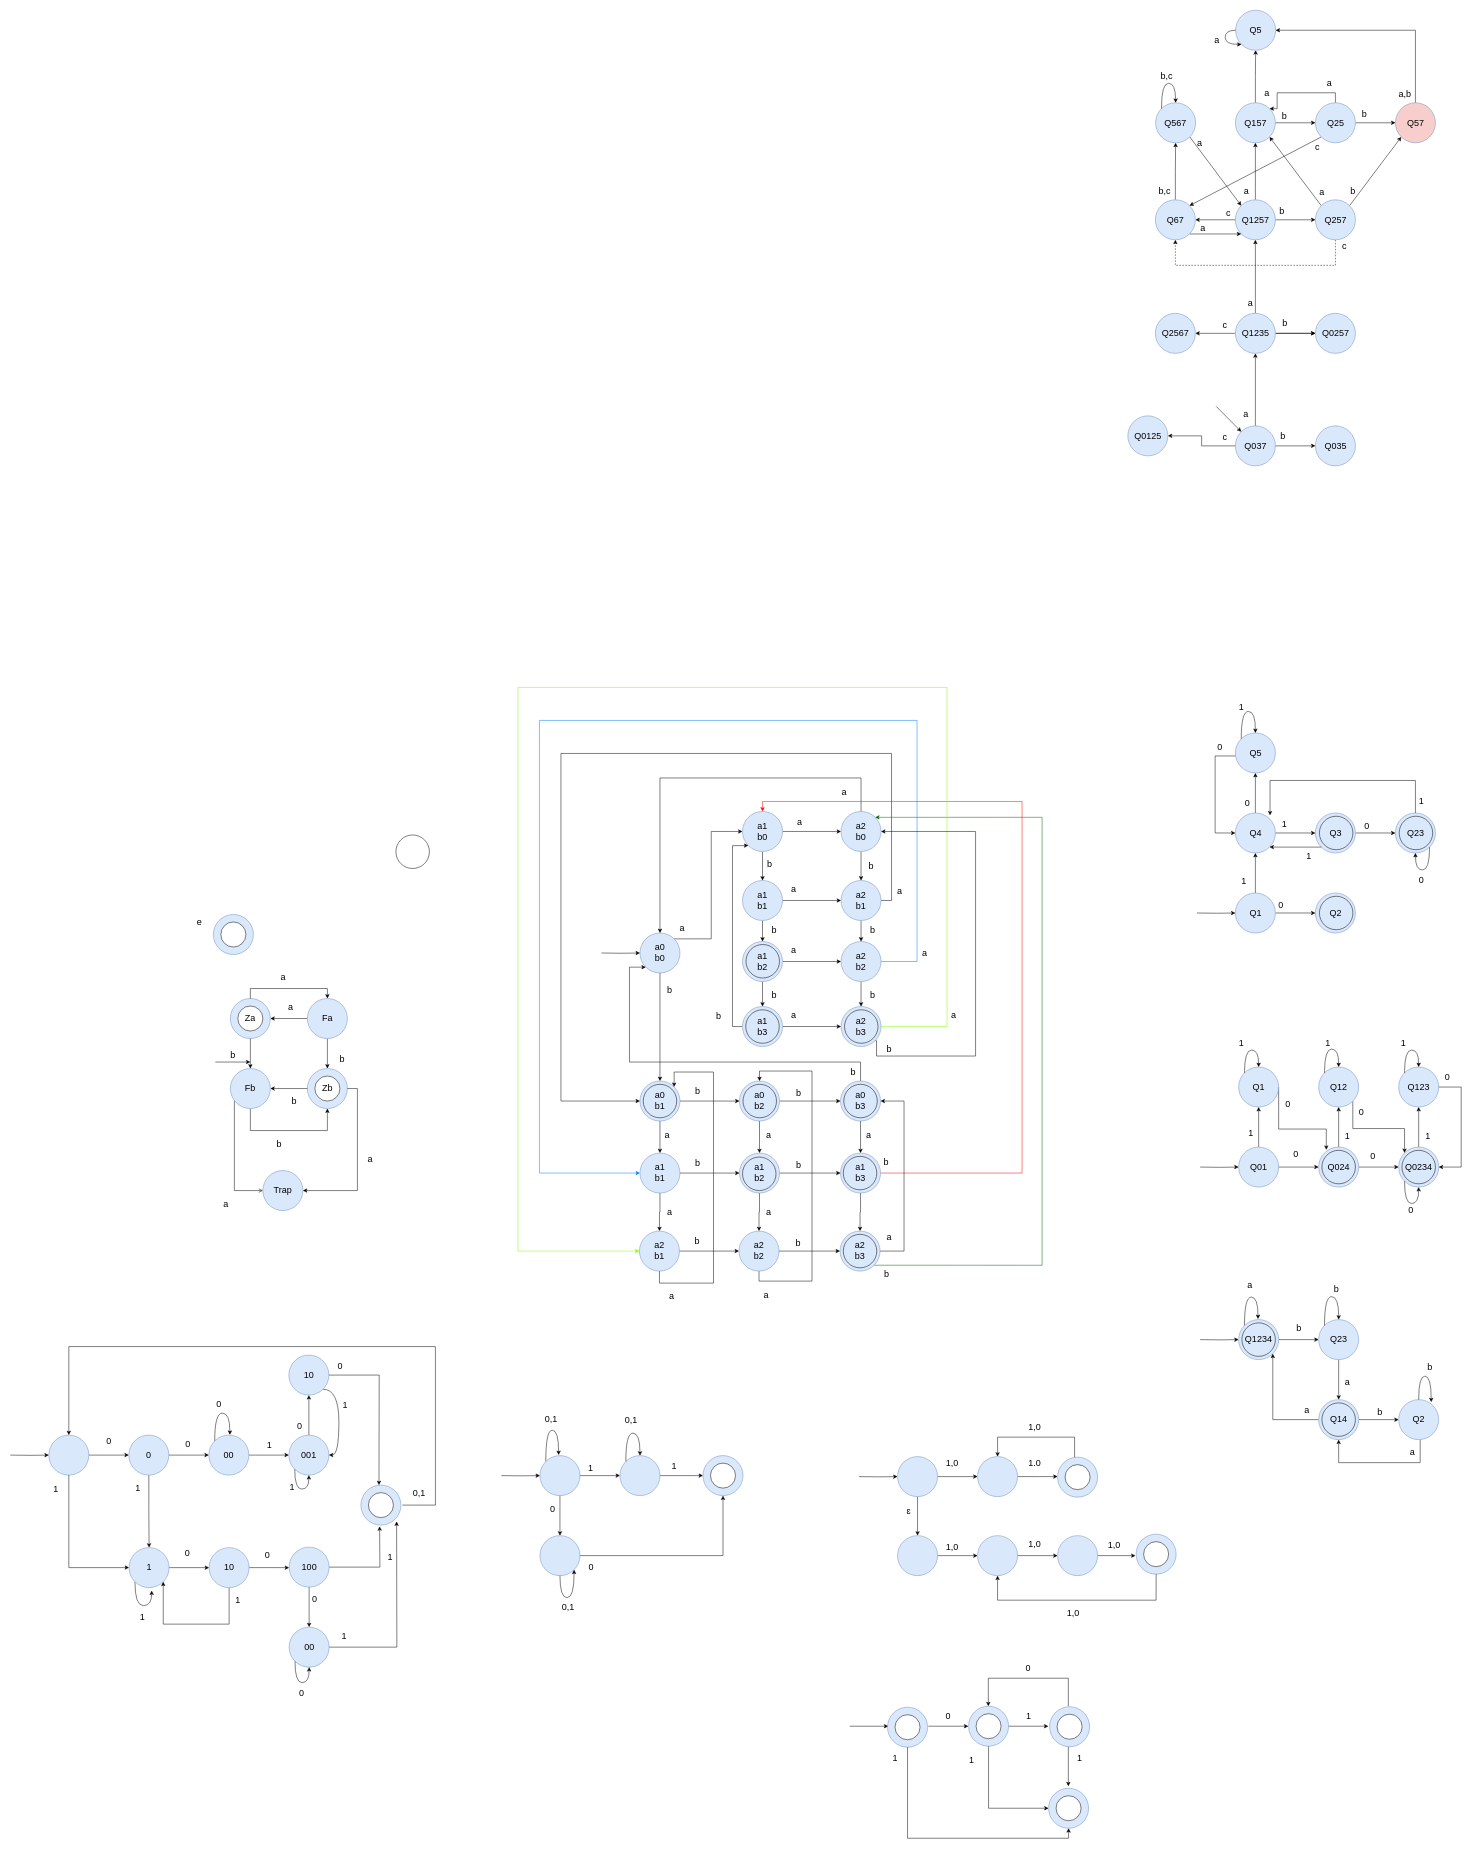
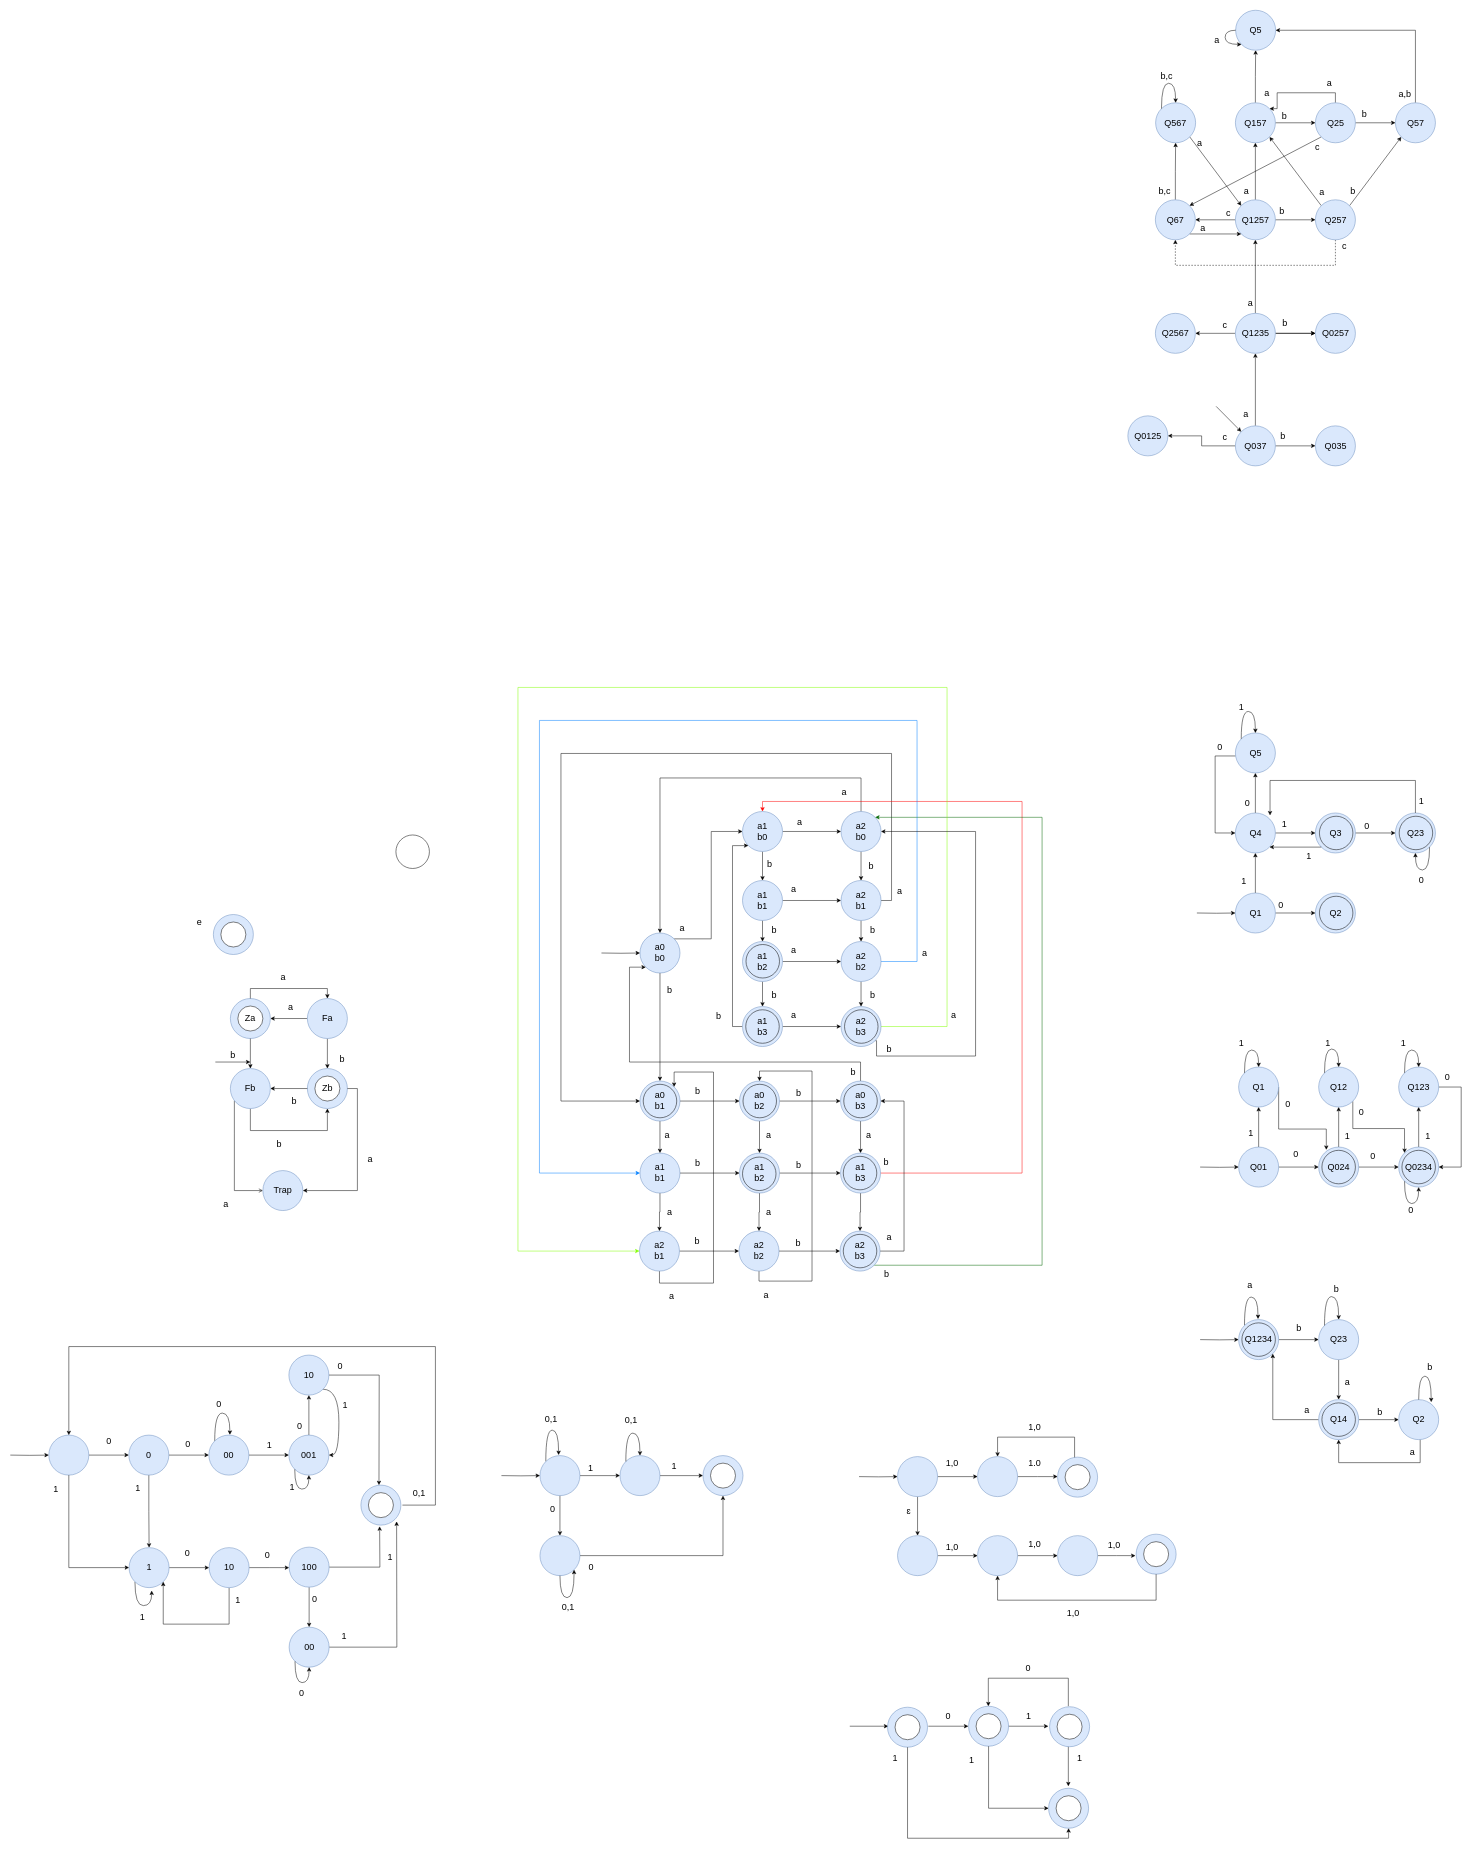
(1415, 123) -> (1415, 123)
